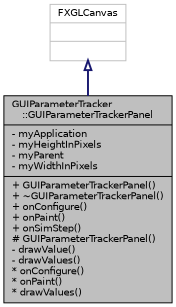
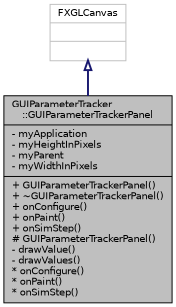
(47, 293) -> (45, 293)
